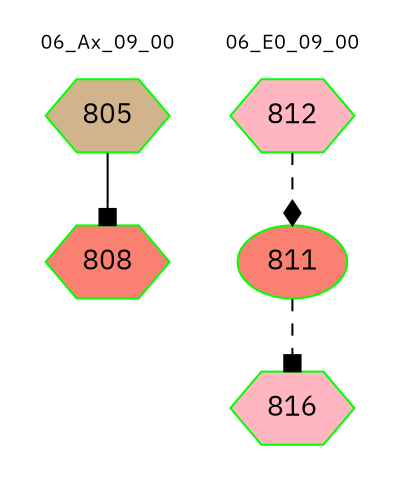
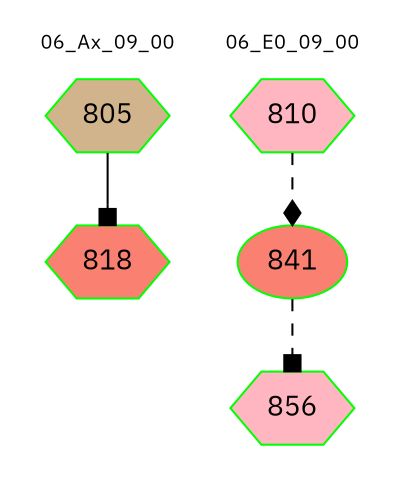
(292, 116) -> (292, 116)
(108, 262) -> (108, 262)
(292, 262) -> (292, 262)
(292, 408) -> (292, 408)
